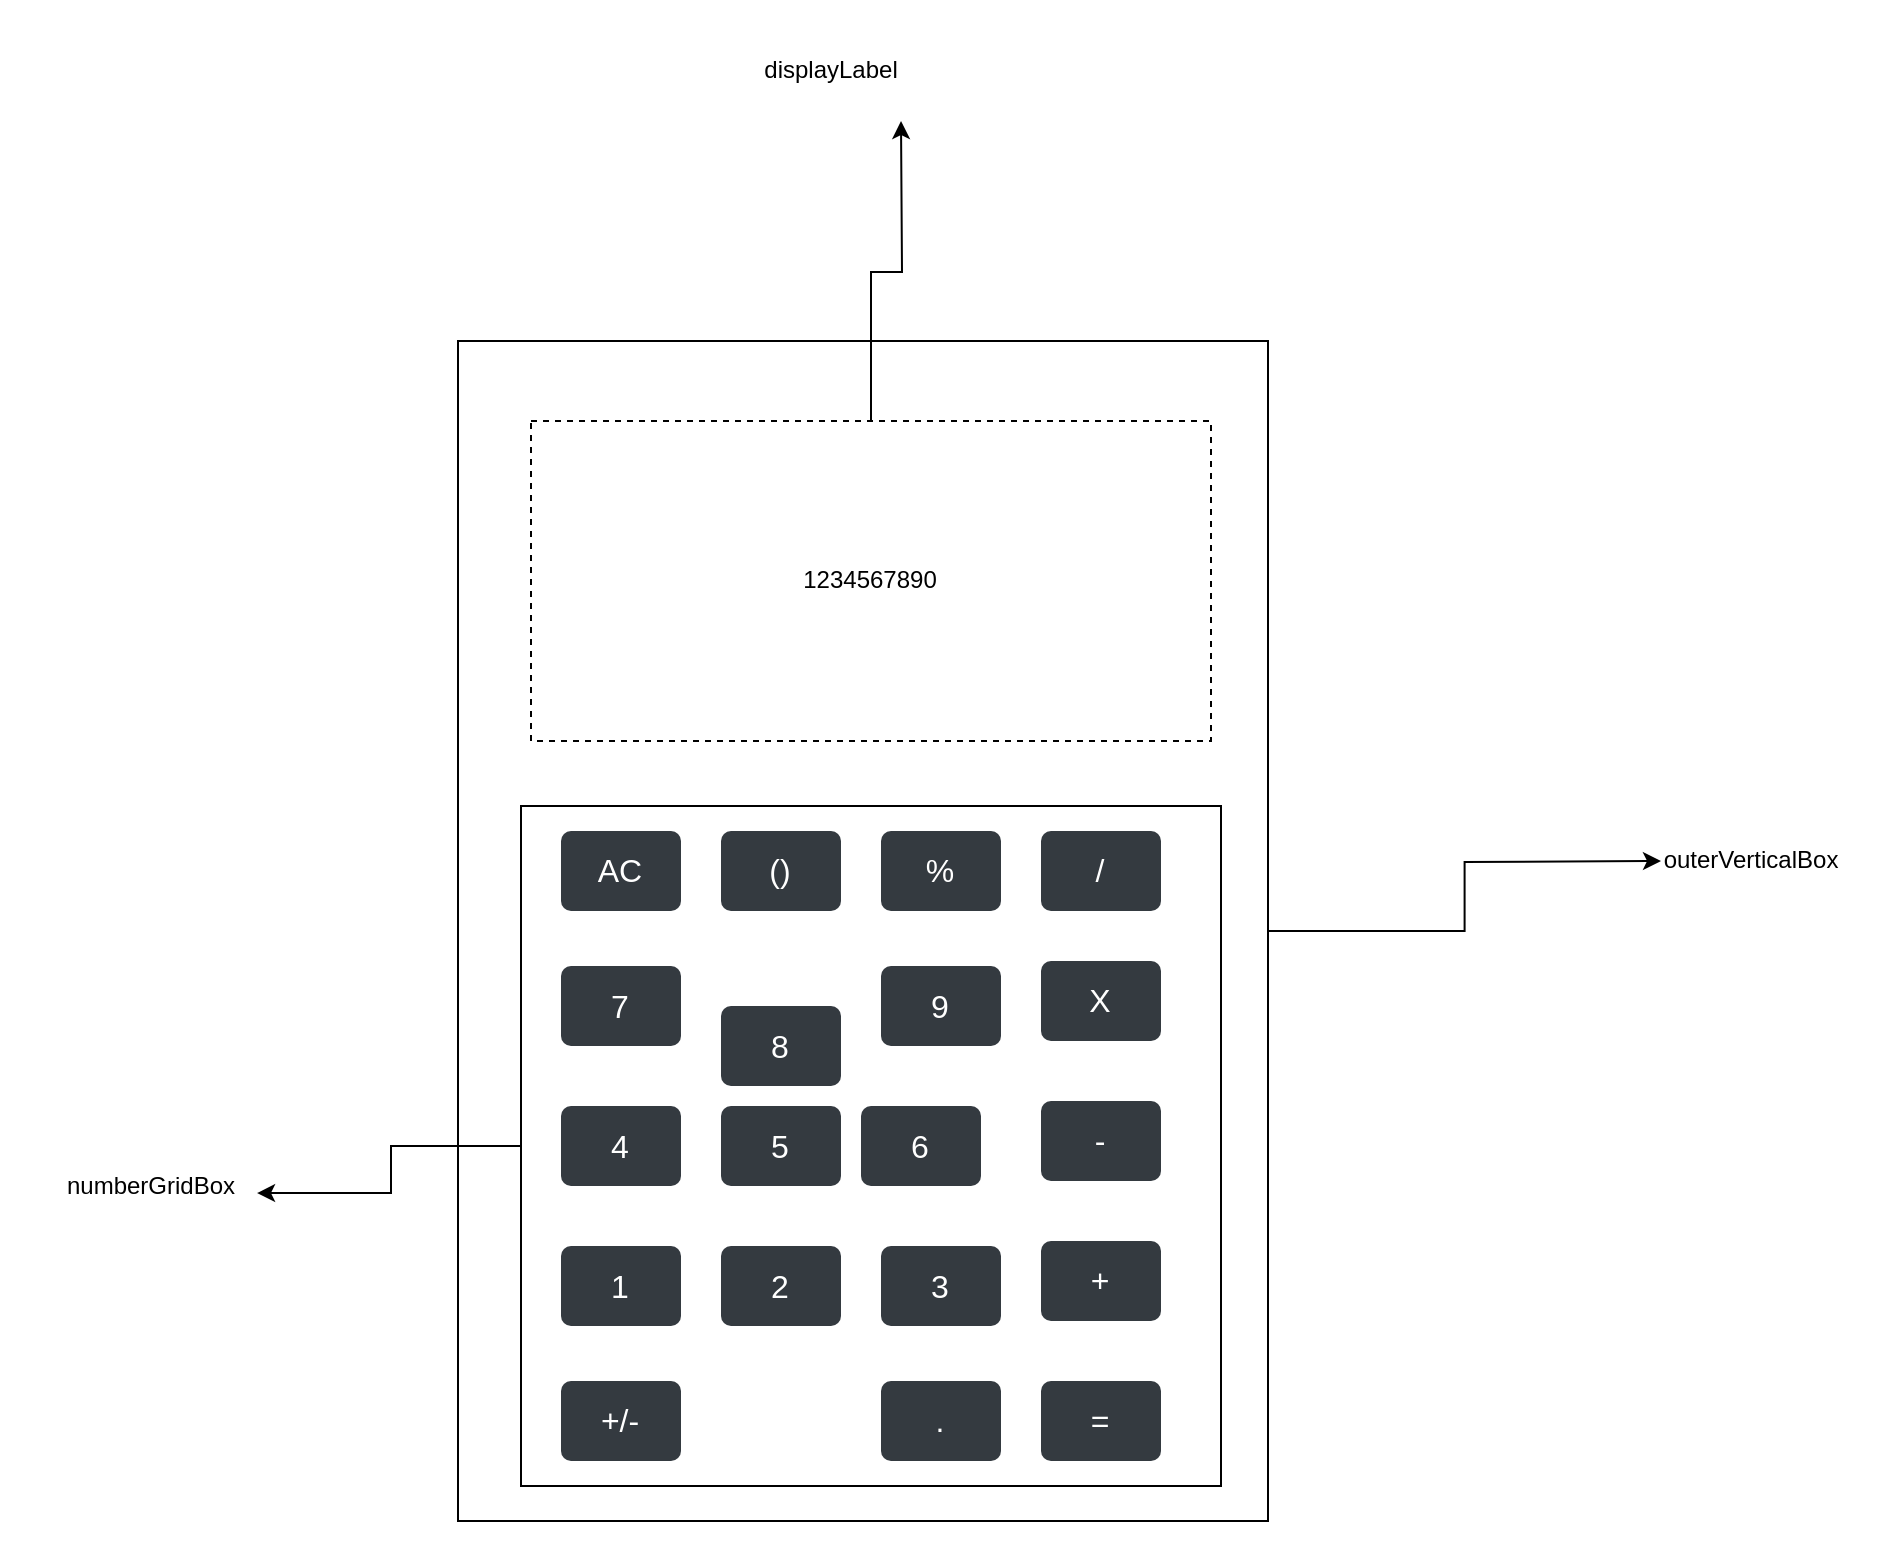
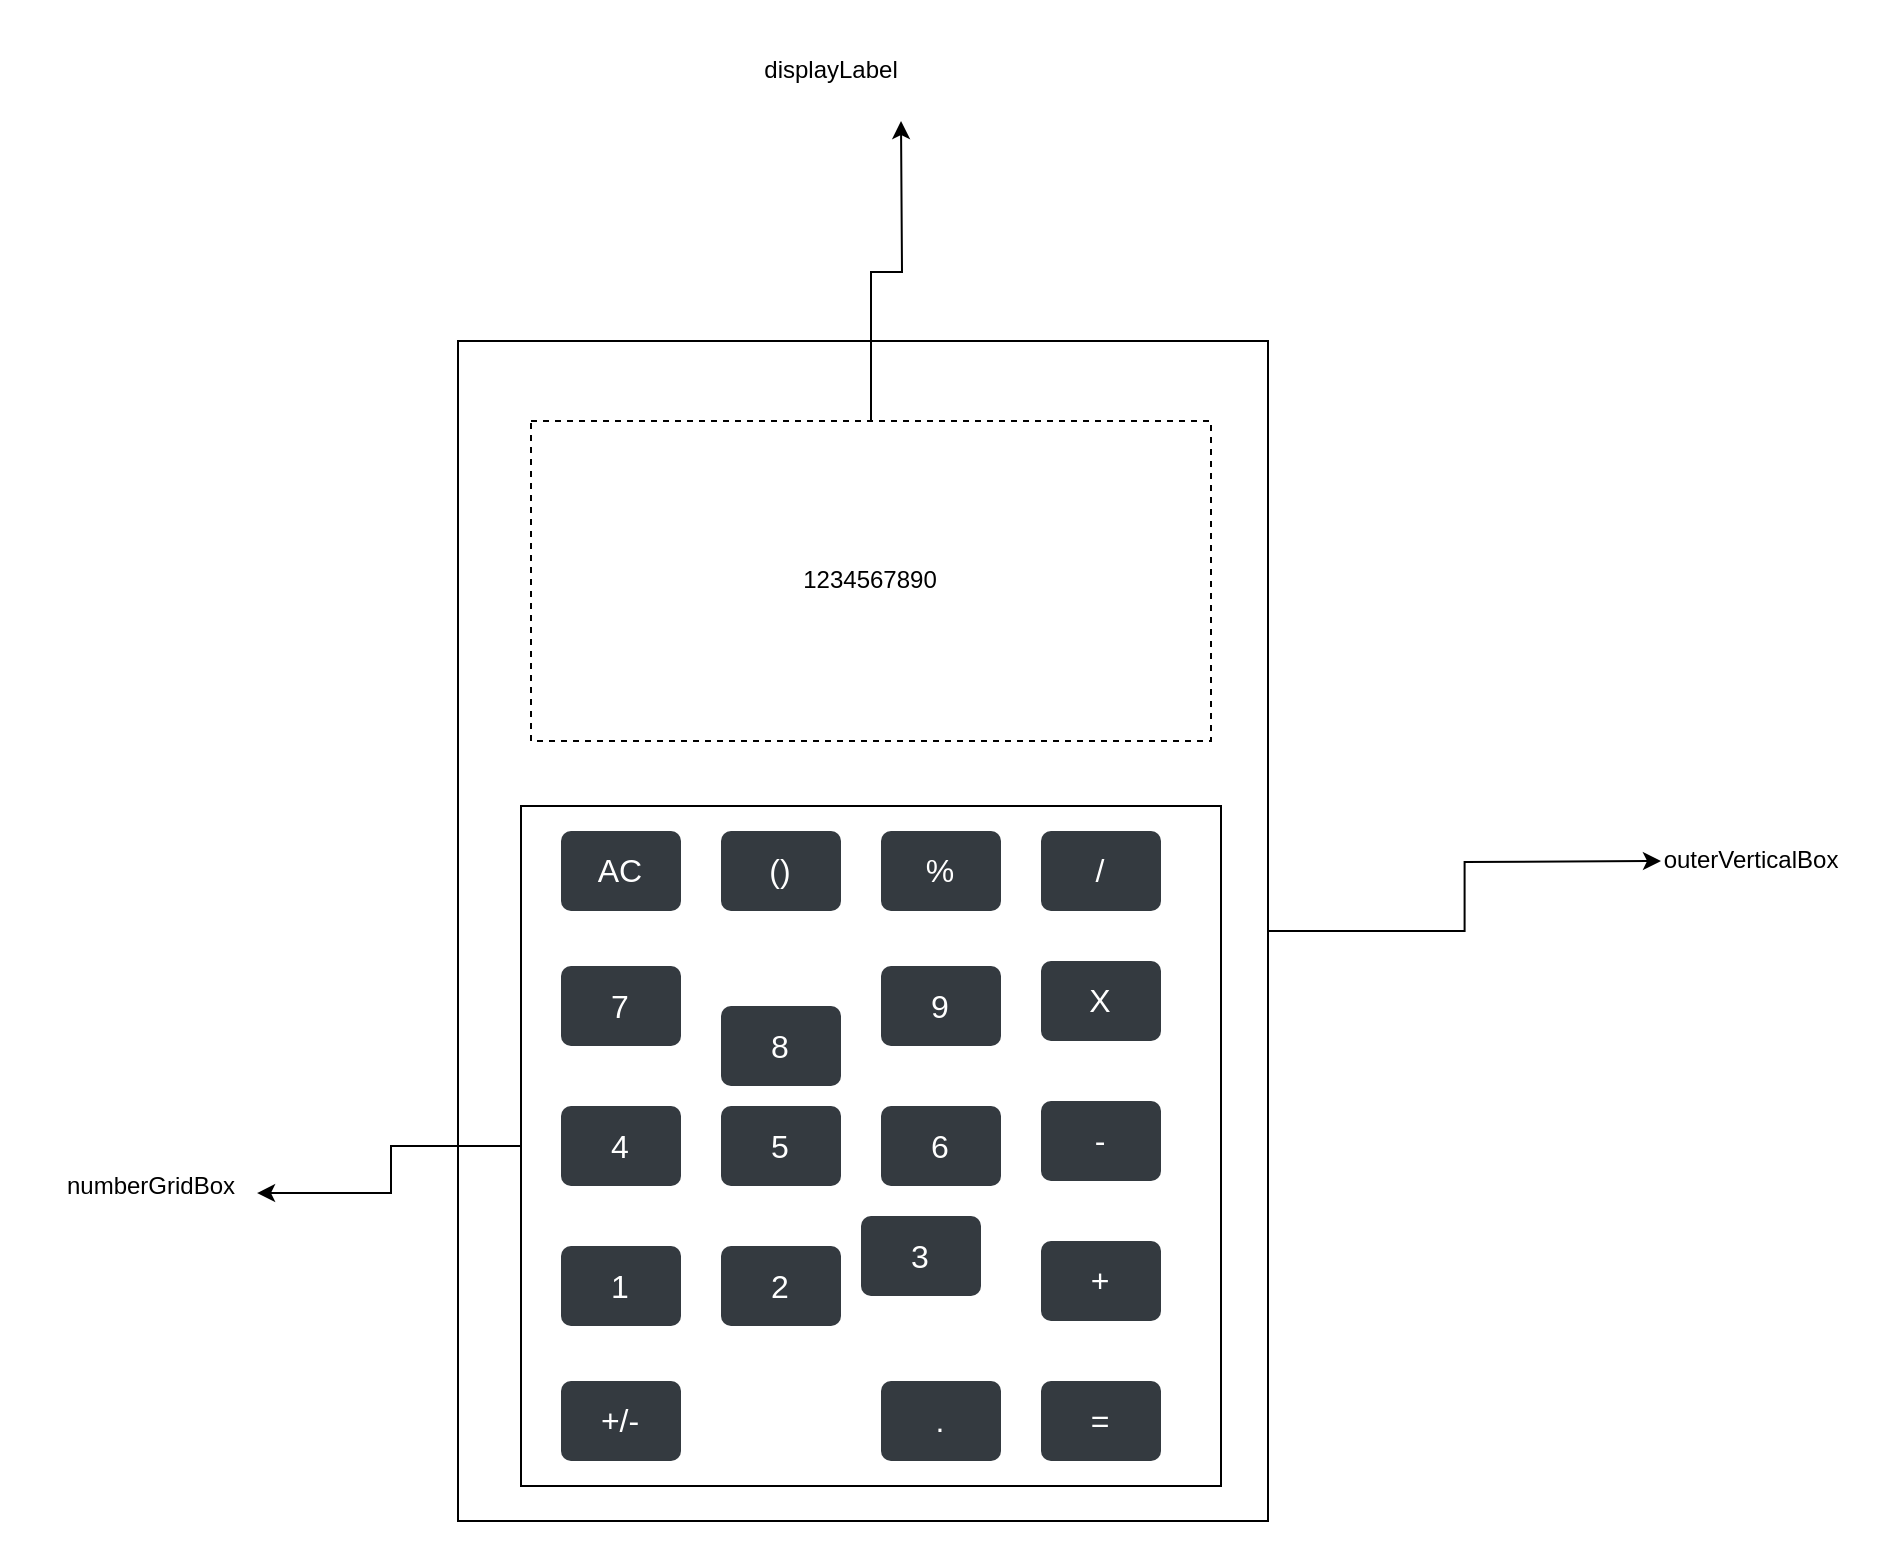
(921, 1146) -> (941, 1146)
(941, 1286) -> (921, 1256)
